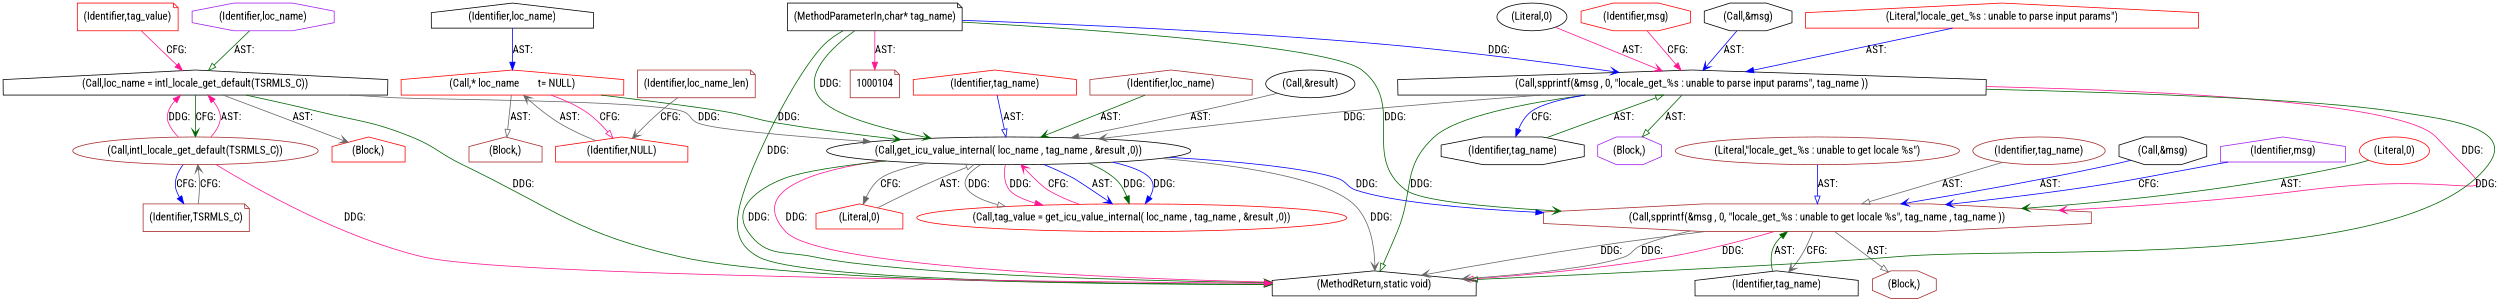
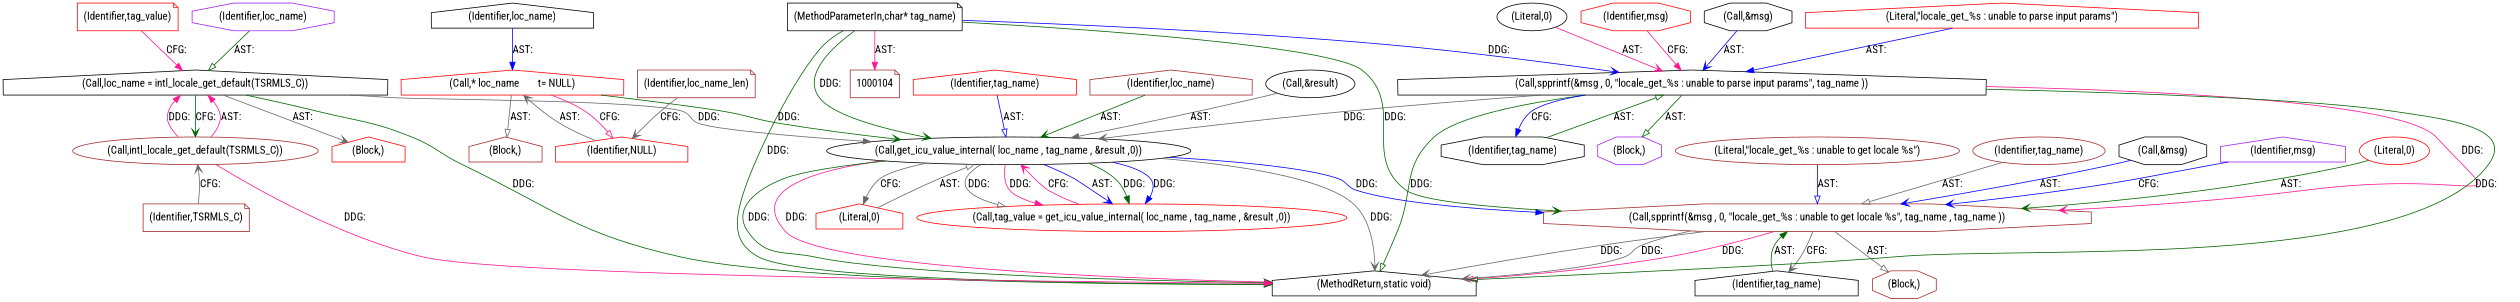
(176, 180) -> none
